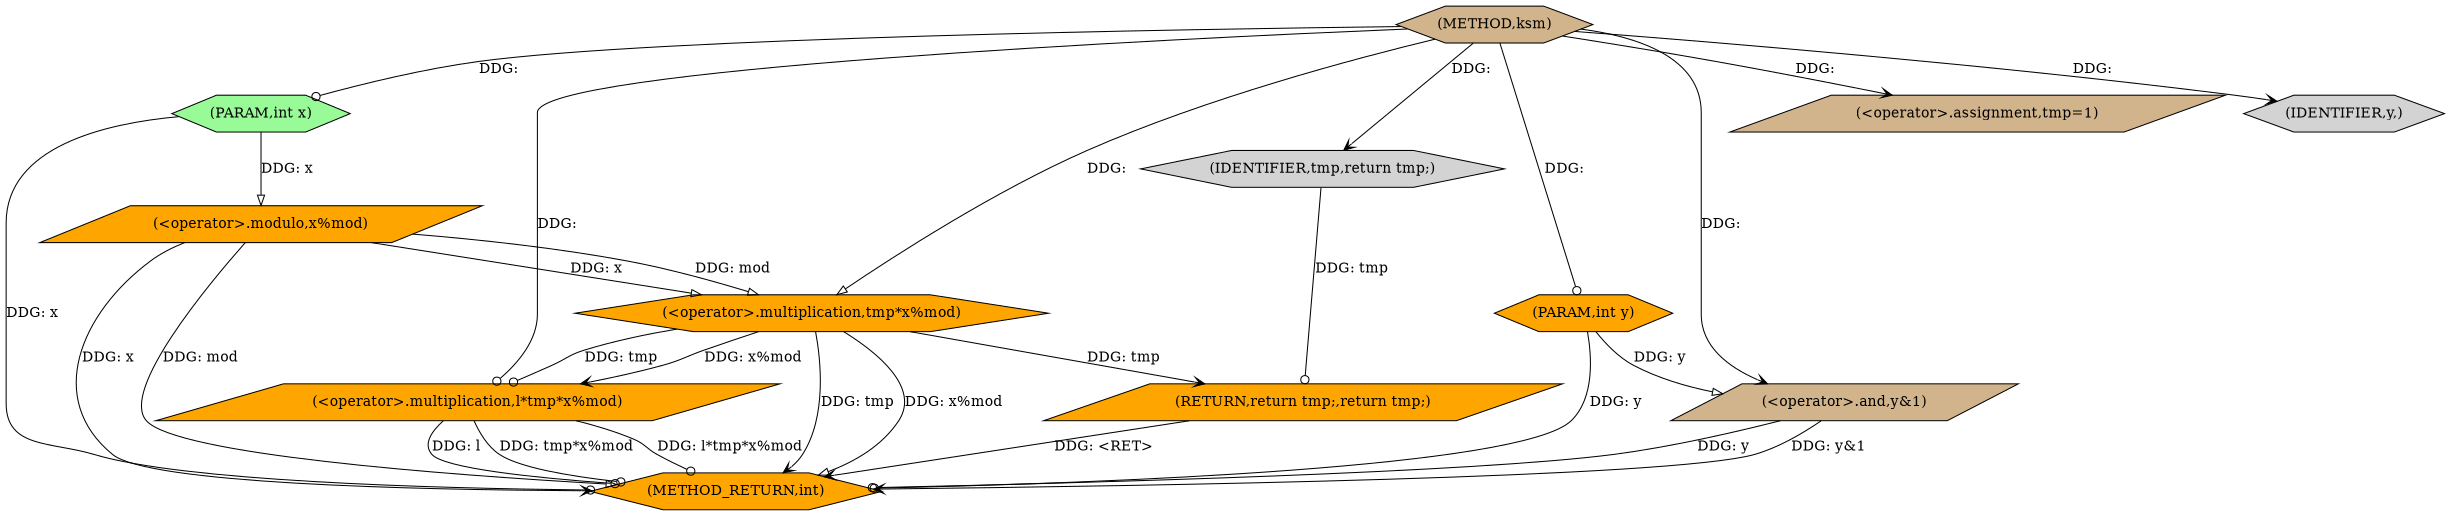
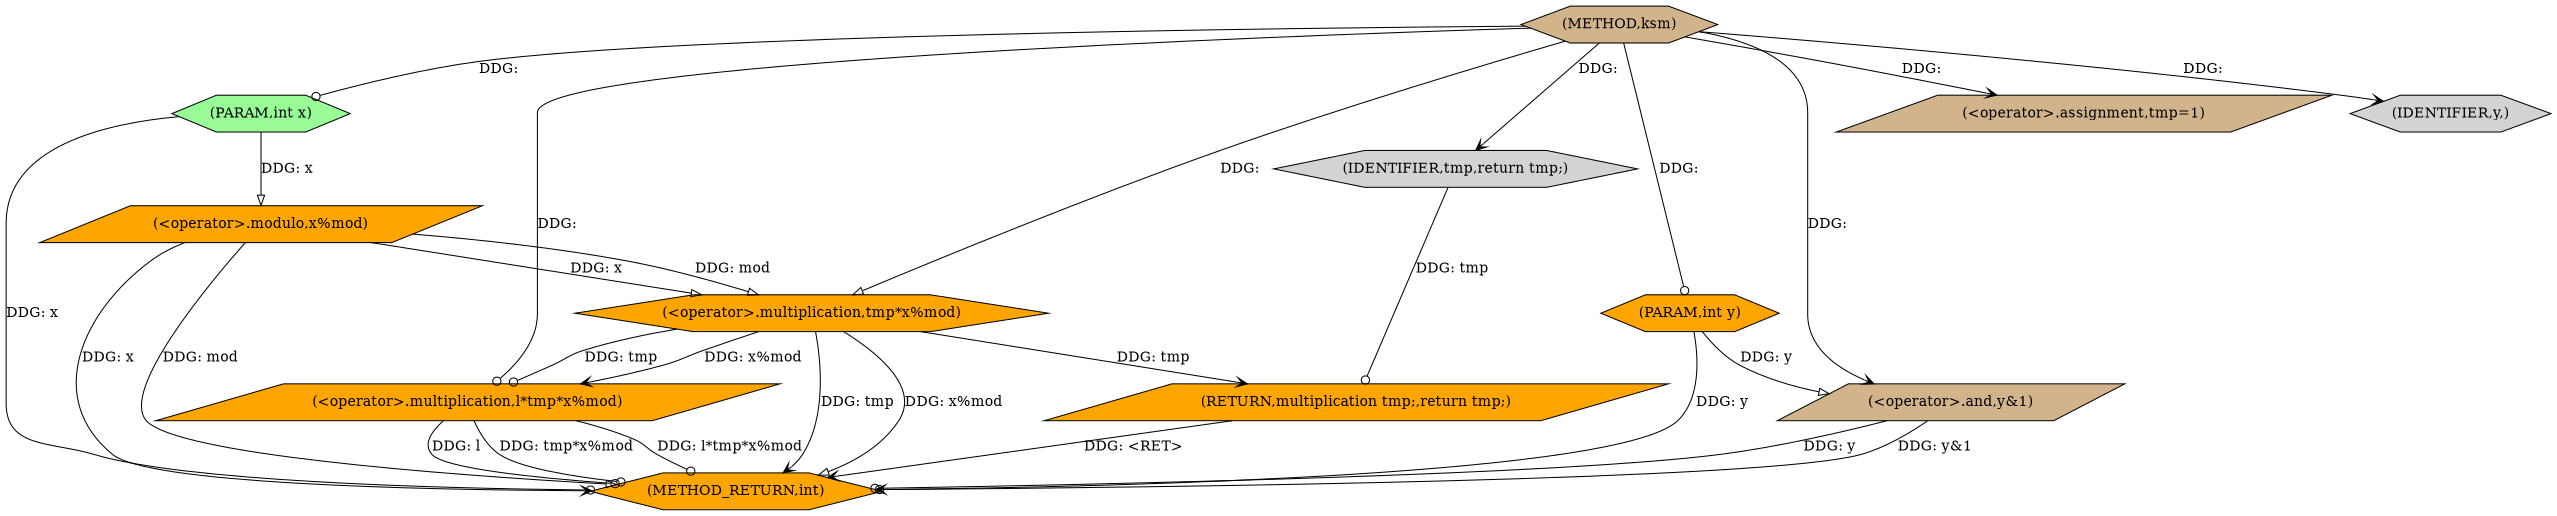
(1303, 402) -> (1356, 402)
